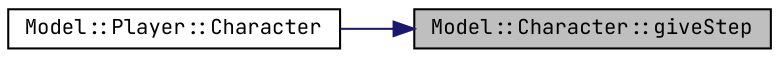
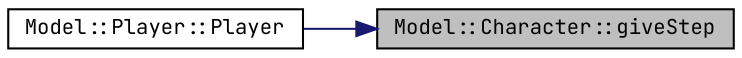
(174, 29) -> (156, 29)
